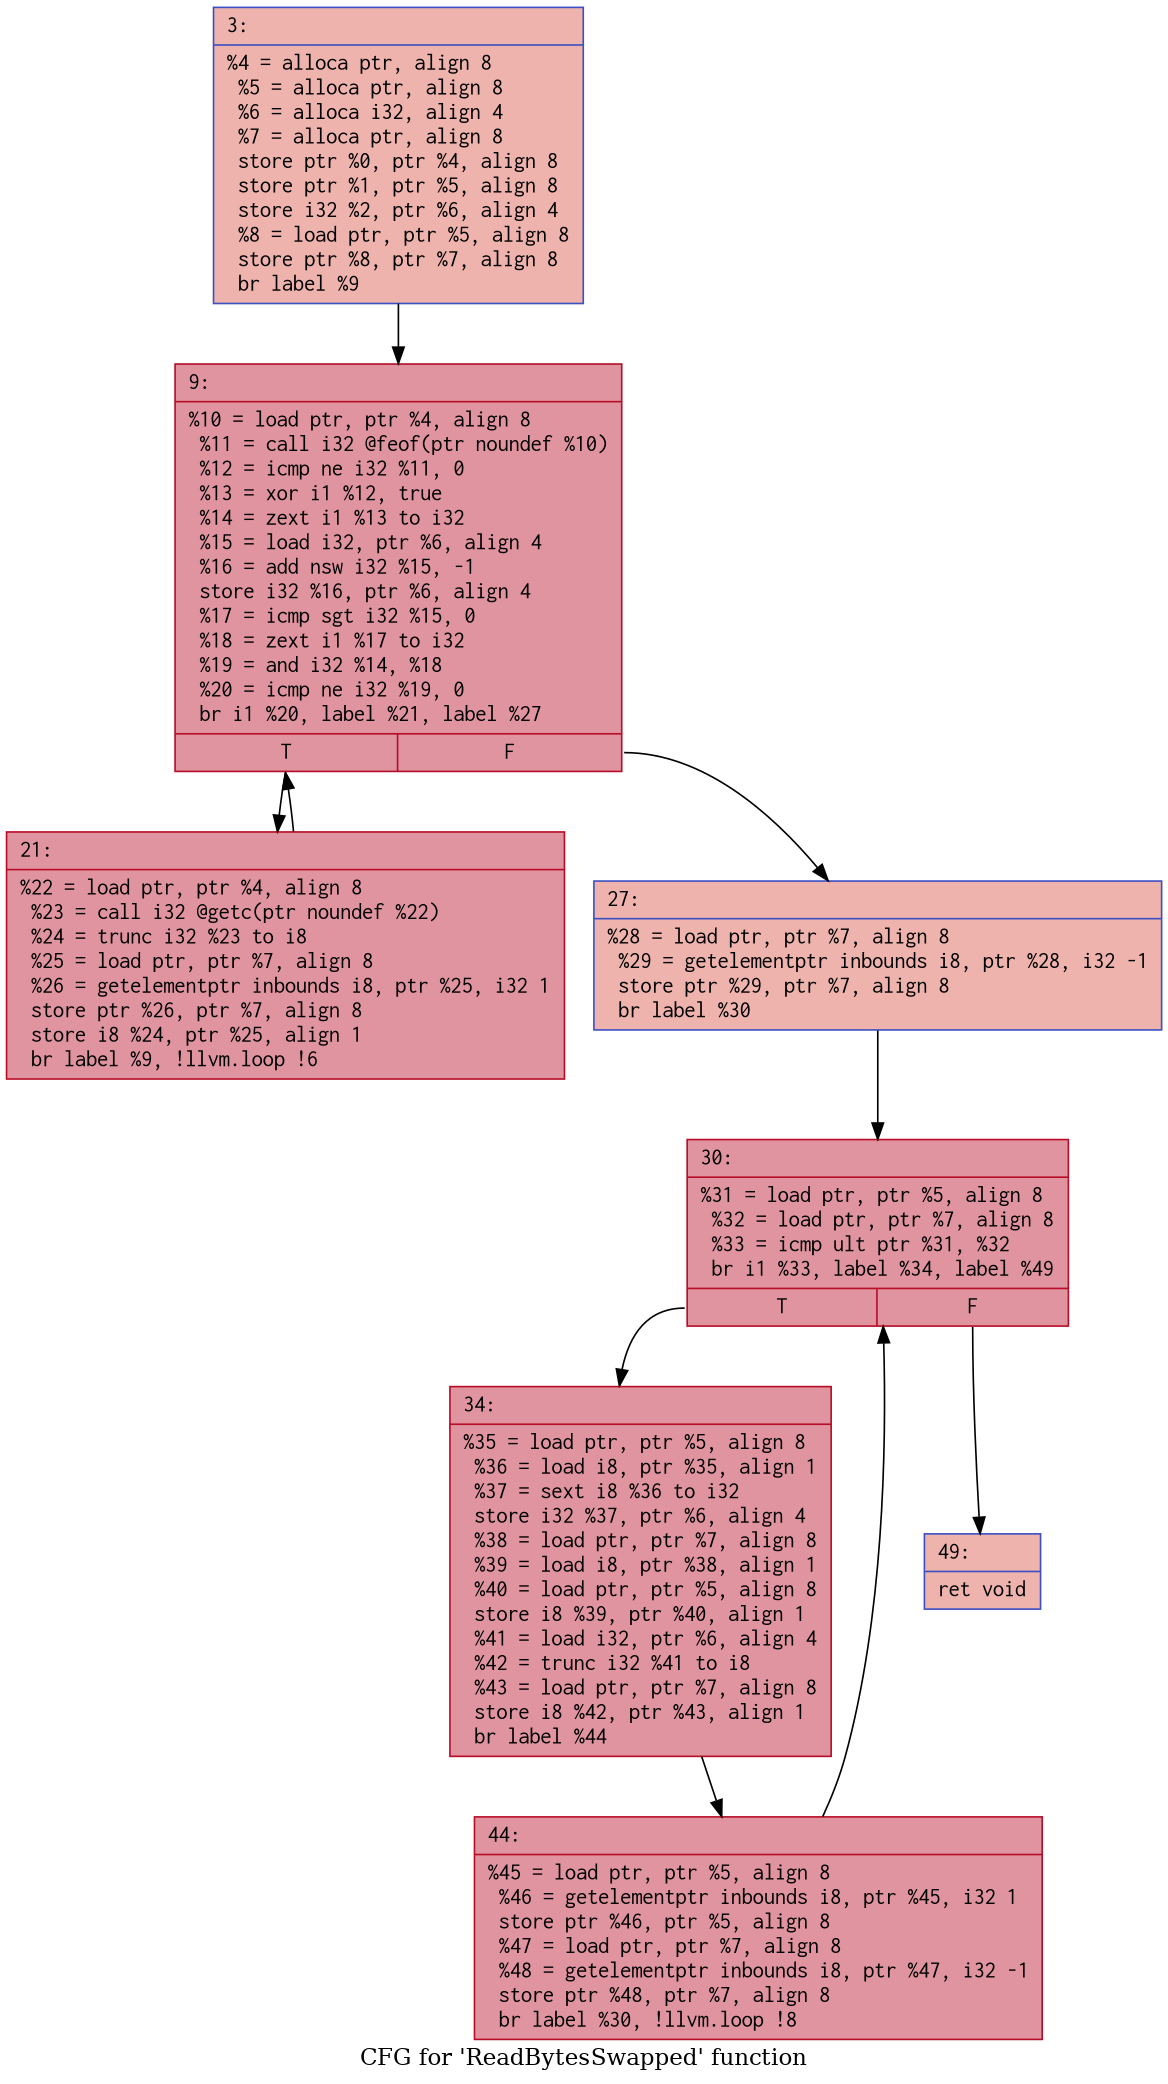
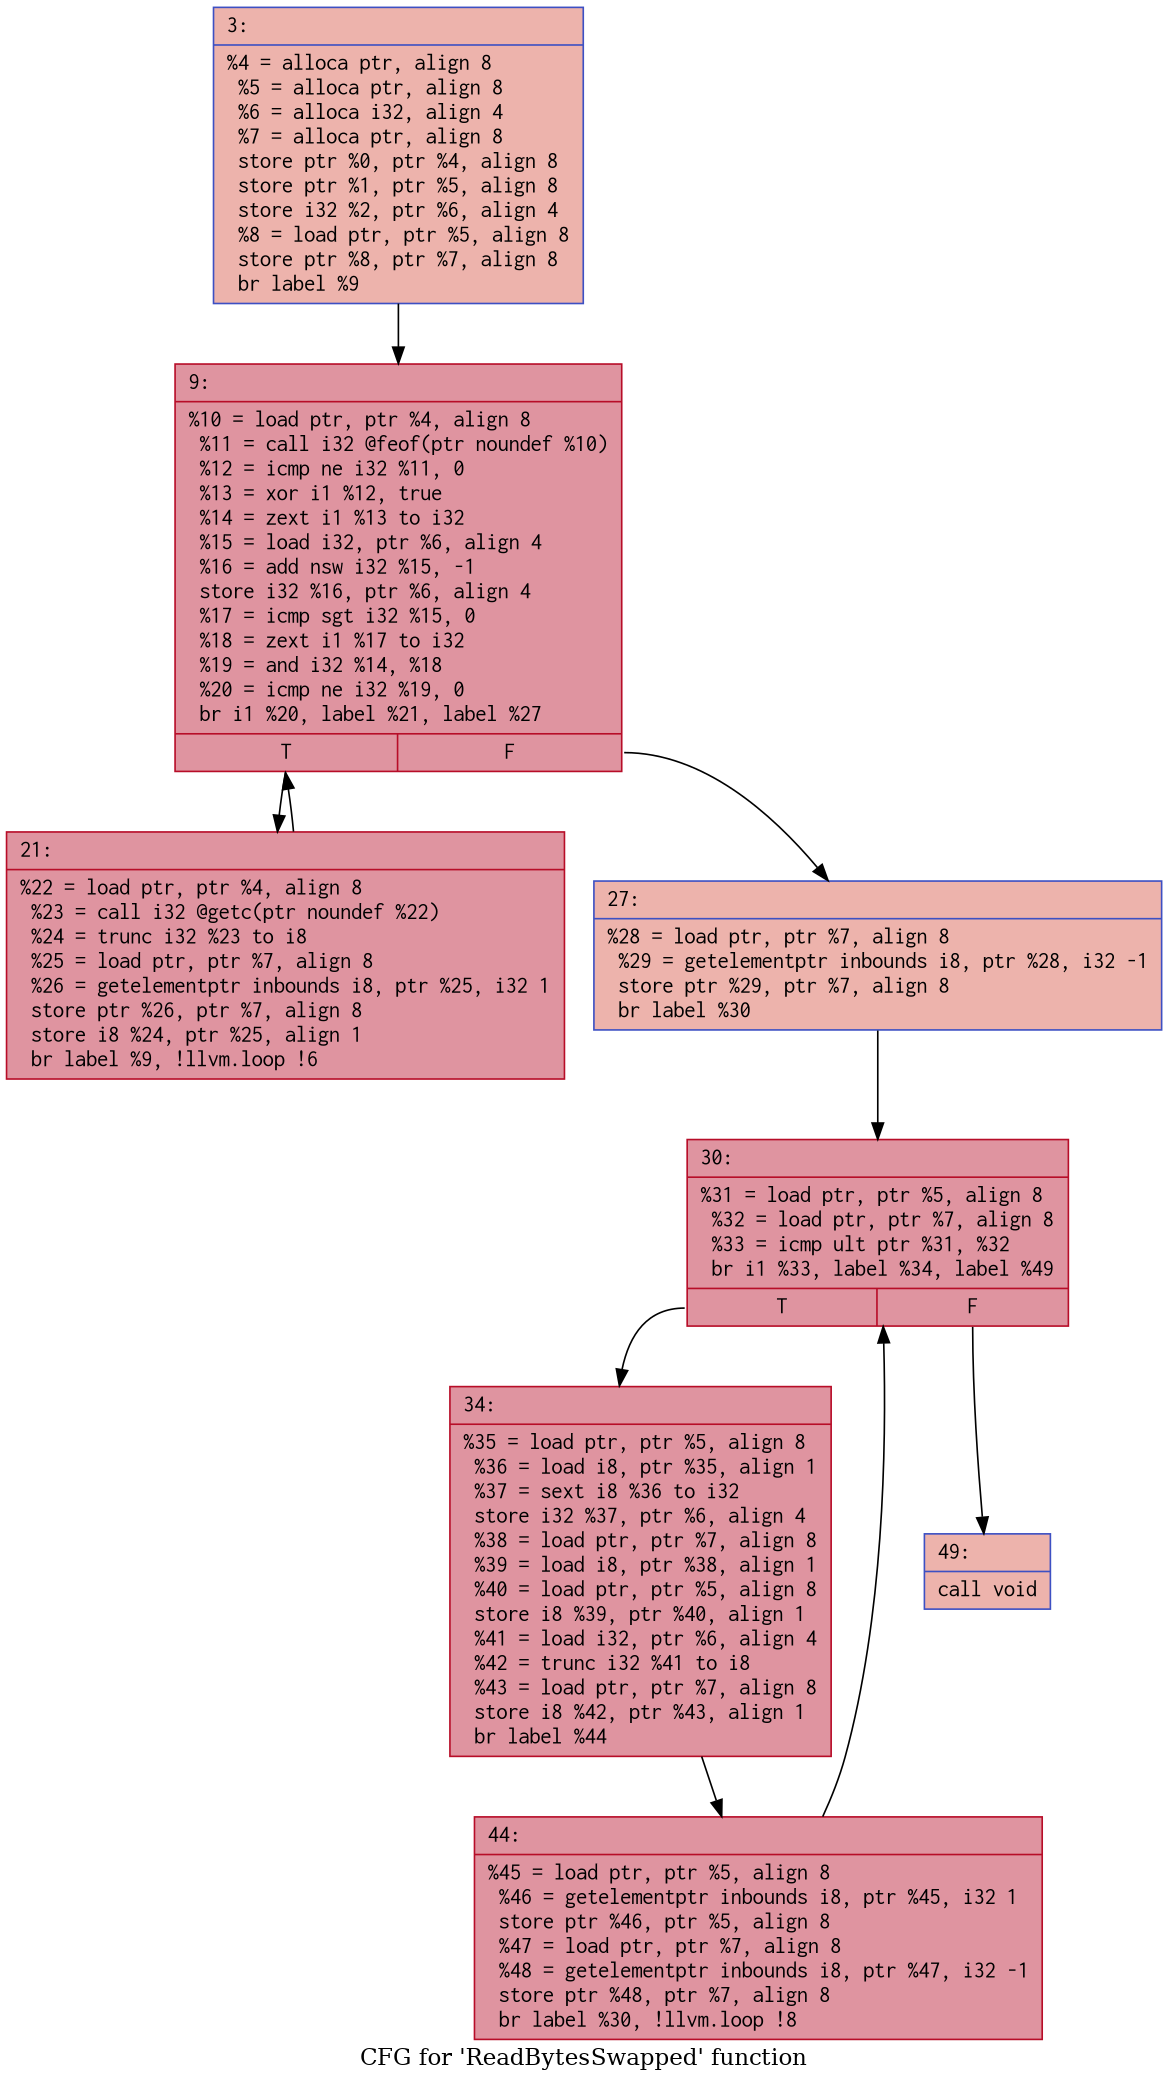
(982, 1589) -> (987, 1589)
